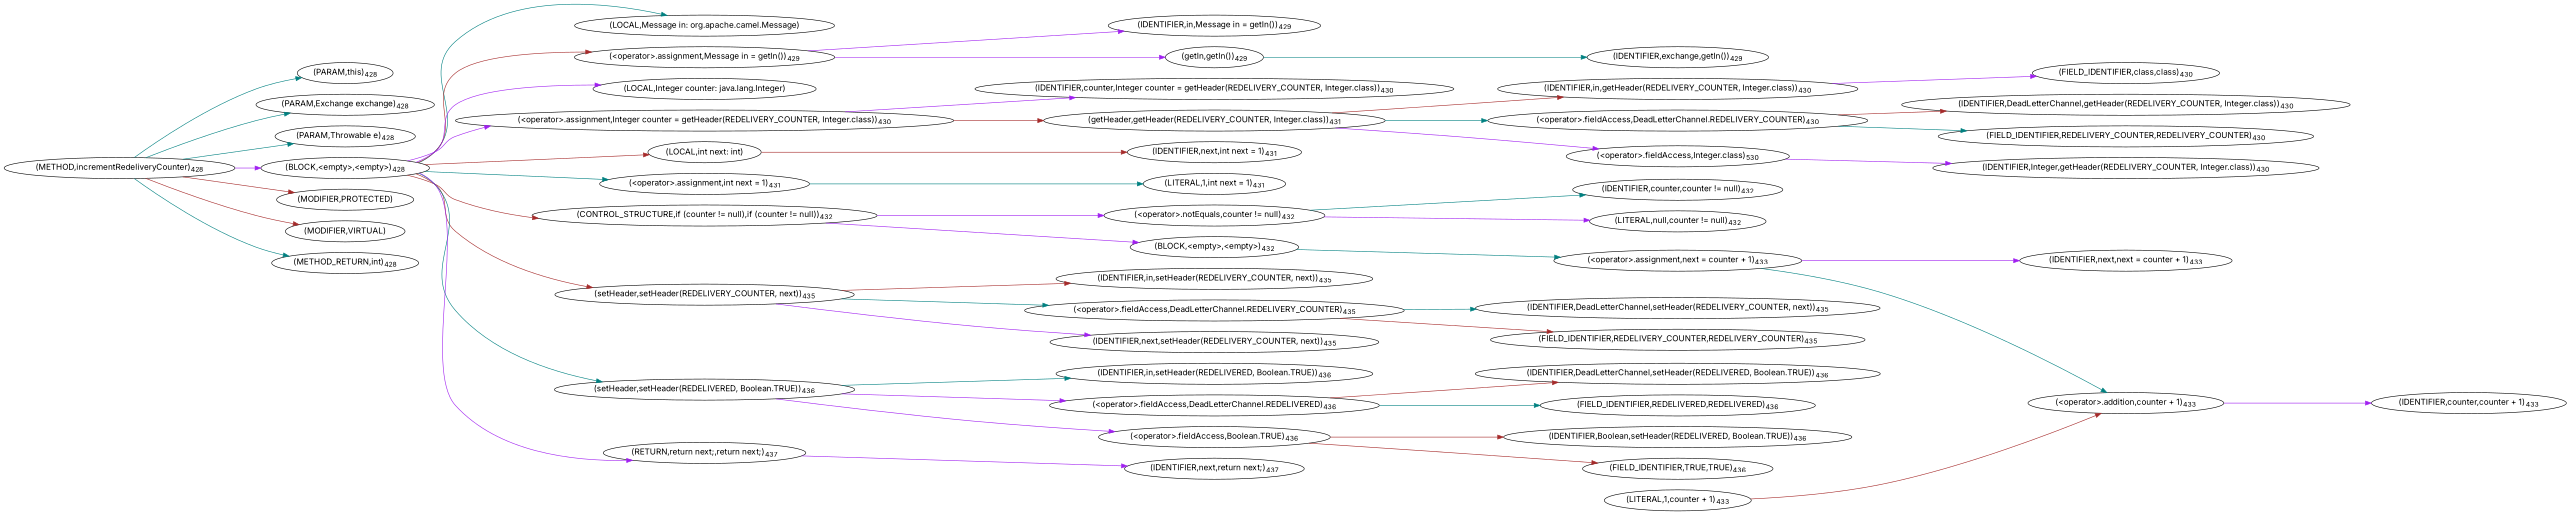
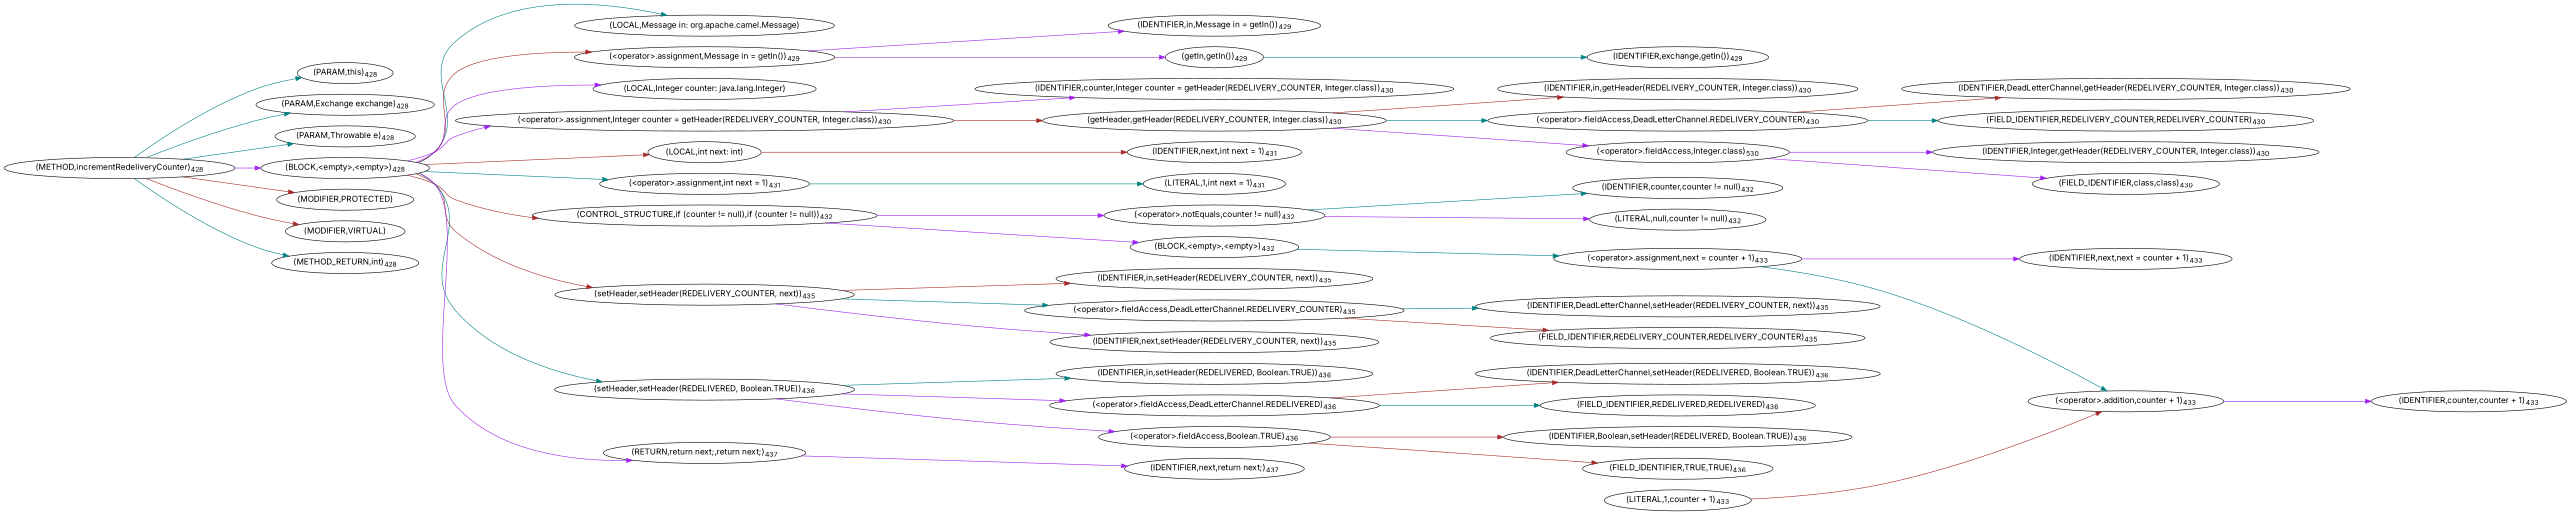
(1931, 80) -> (1904, 168)
(1335, 120) -> (1335, 120)
